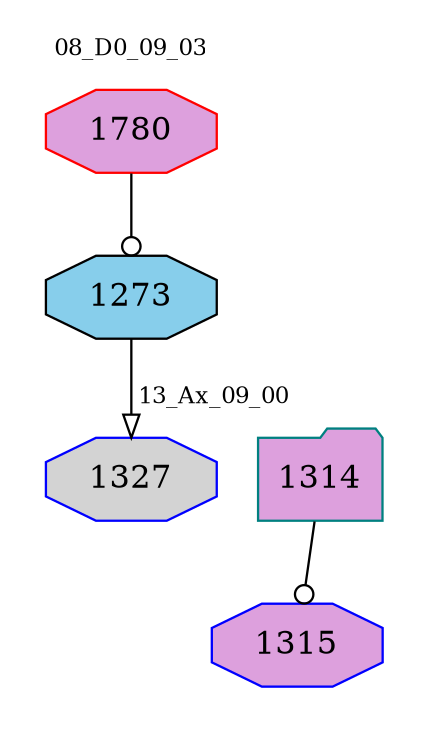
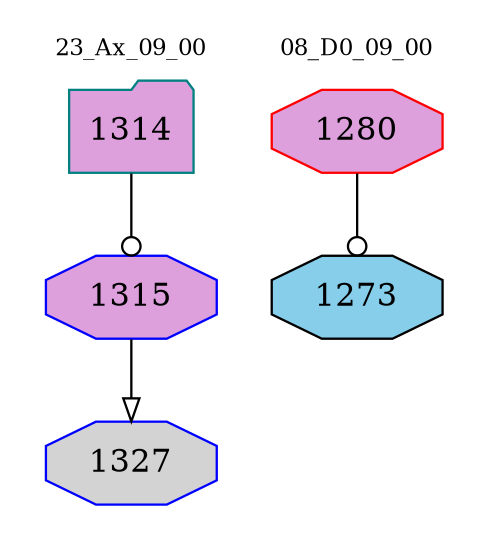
(131, 50) -> (357, 50)
(131, 131) -> (357, 131)
(131, 390) -> (131, 369)
(214, 397) -> (131, 50)
